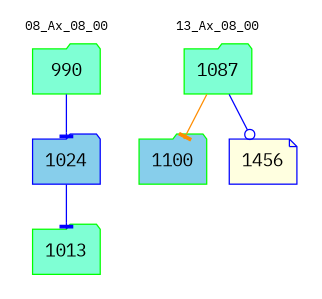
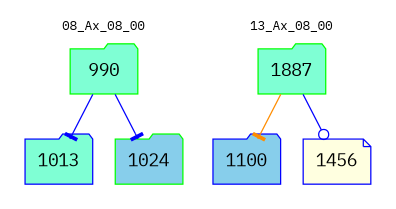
(218, 71) -> (292, 71)
(66, 162) -> (149, 162)
(173, 162) -> (247, 162)
(66, 204) -> (83, 114)
(66, 252) -> (59, 162)
